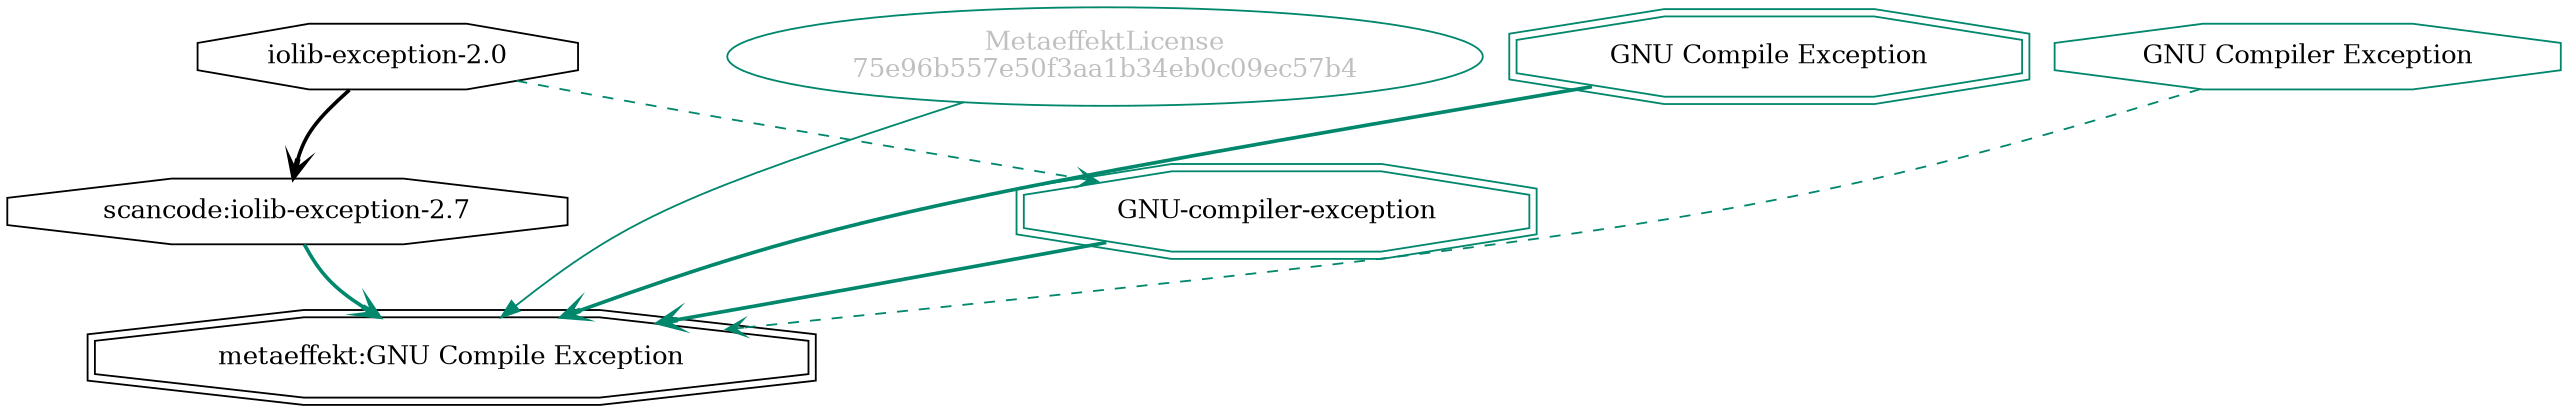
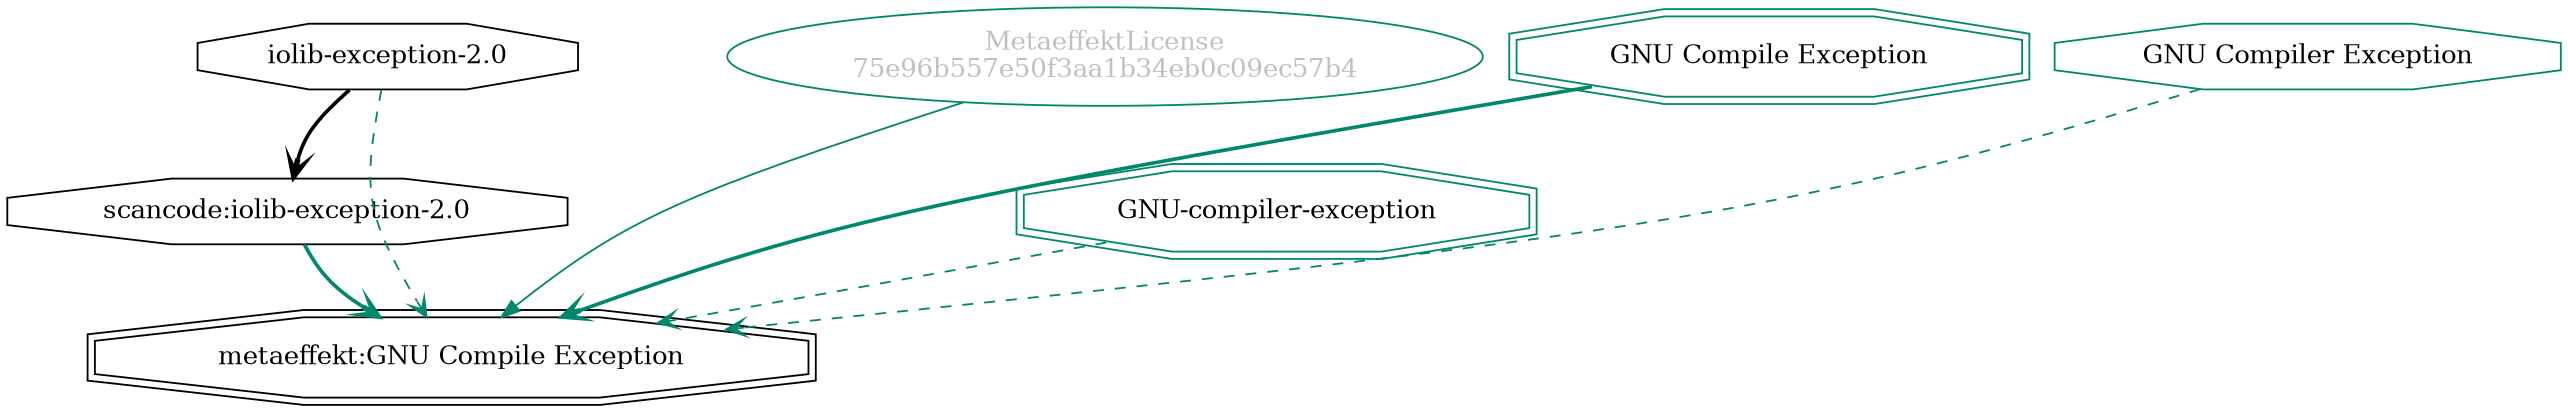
(798, 131) -> (372, 200)
(287, 211) -> (287, 211)
(891, 282) -> (891, 282)
